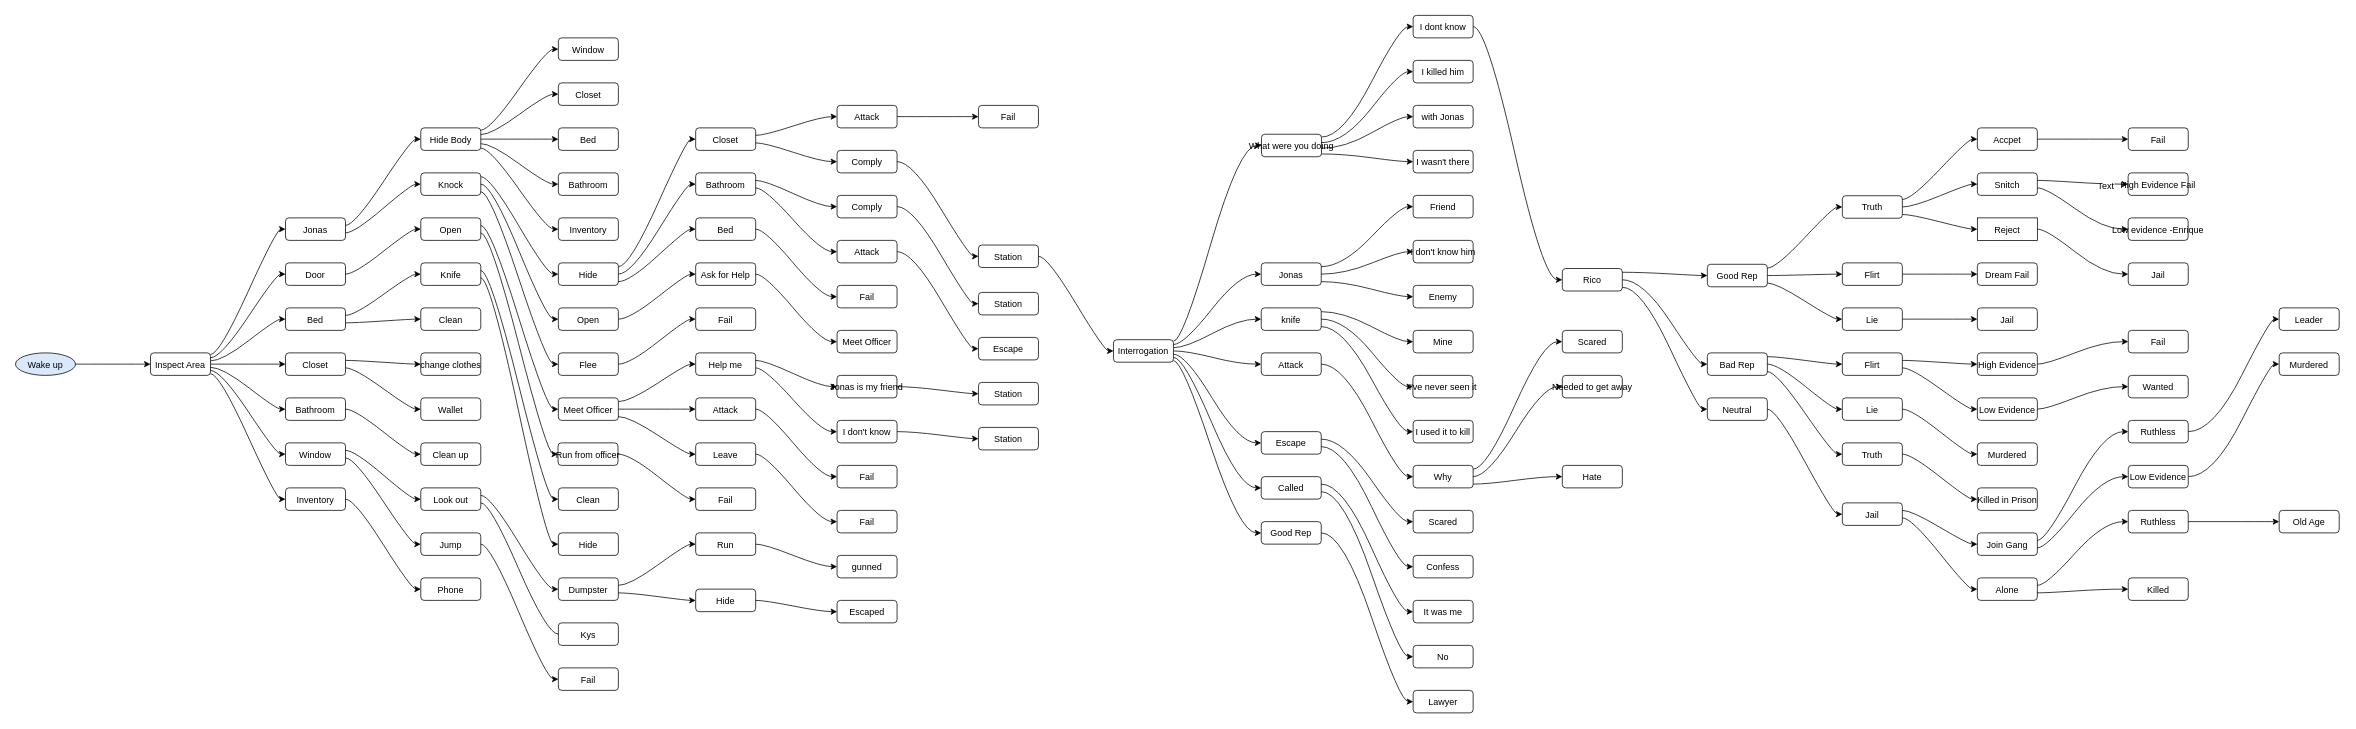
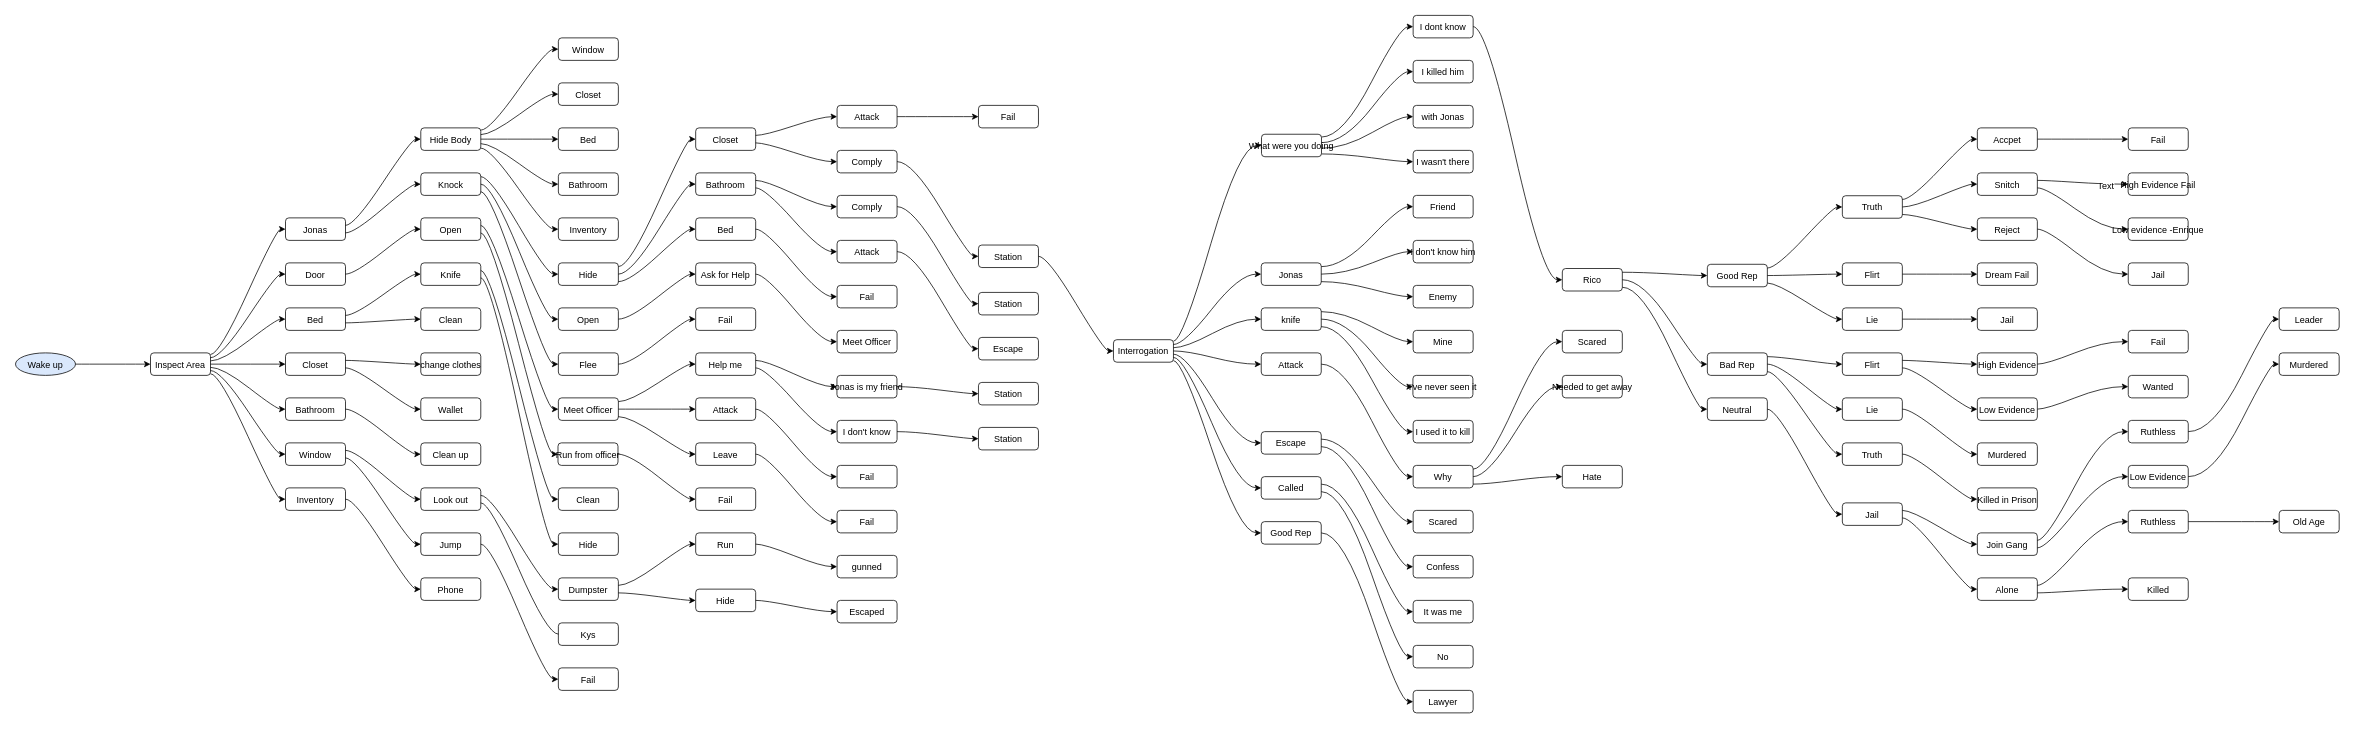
(2007, 229) -> (2007, 229)
